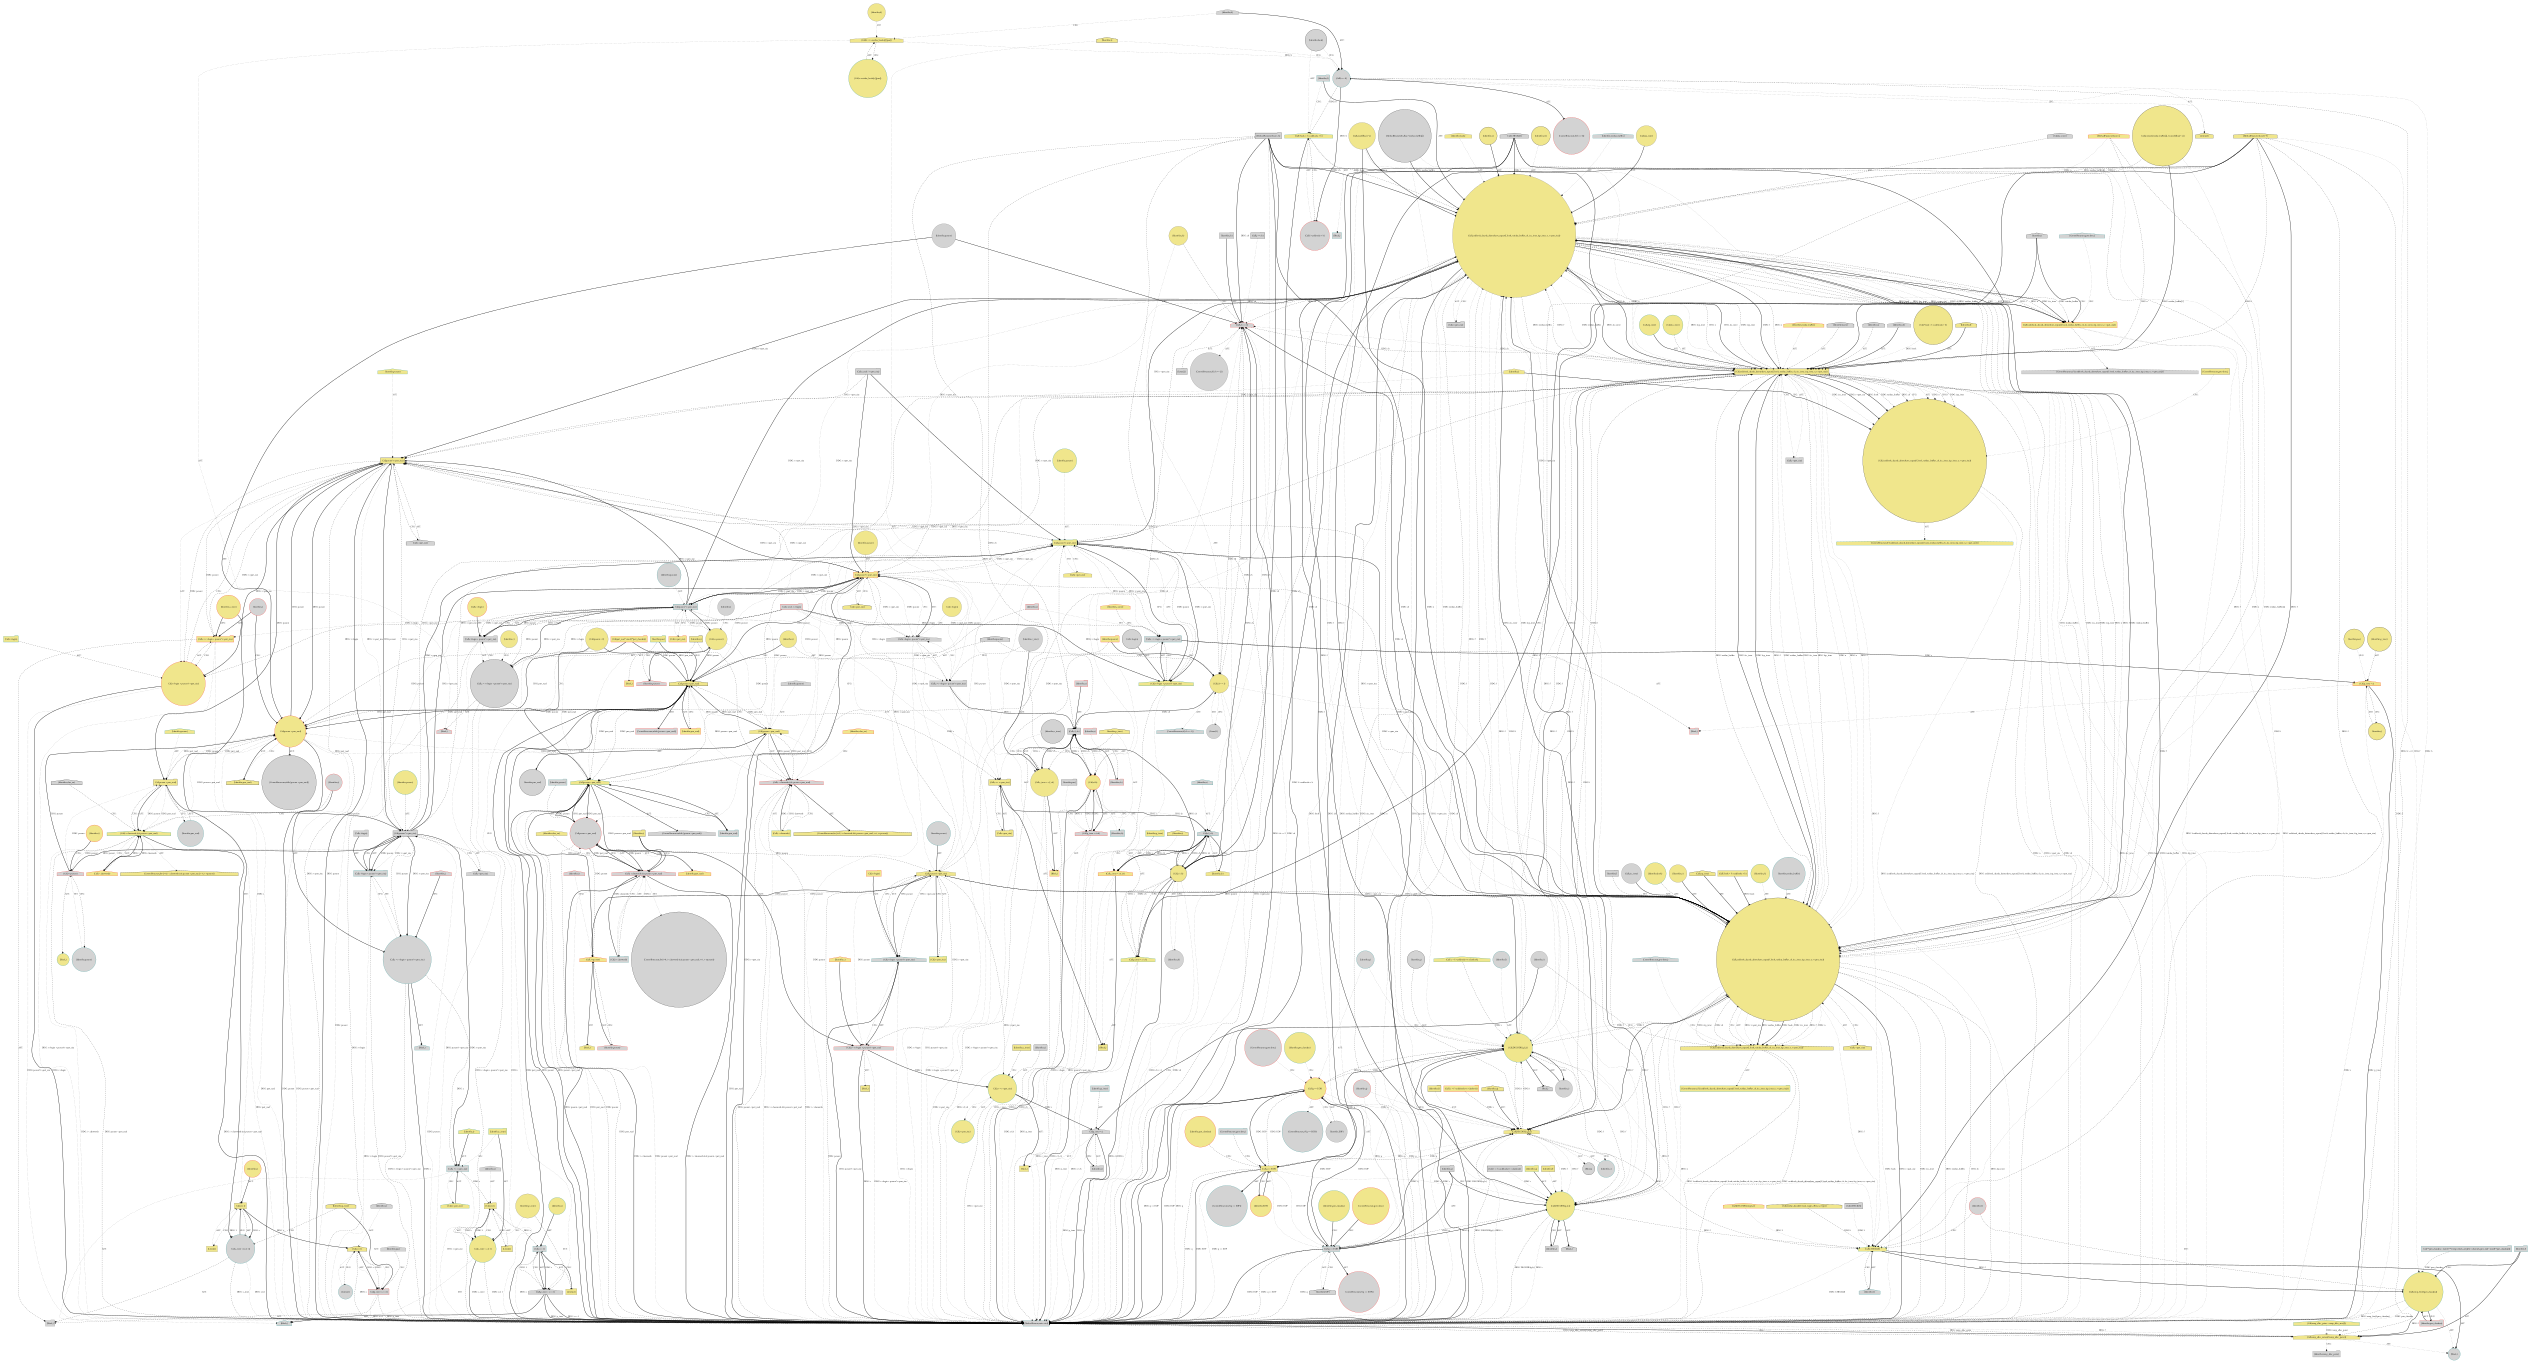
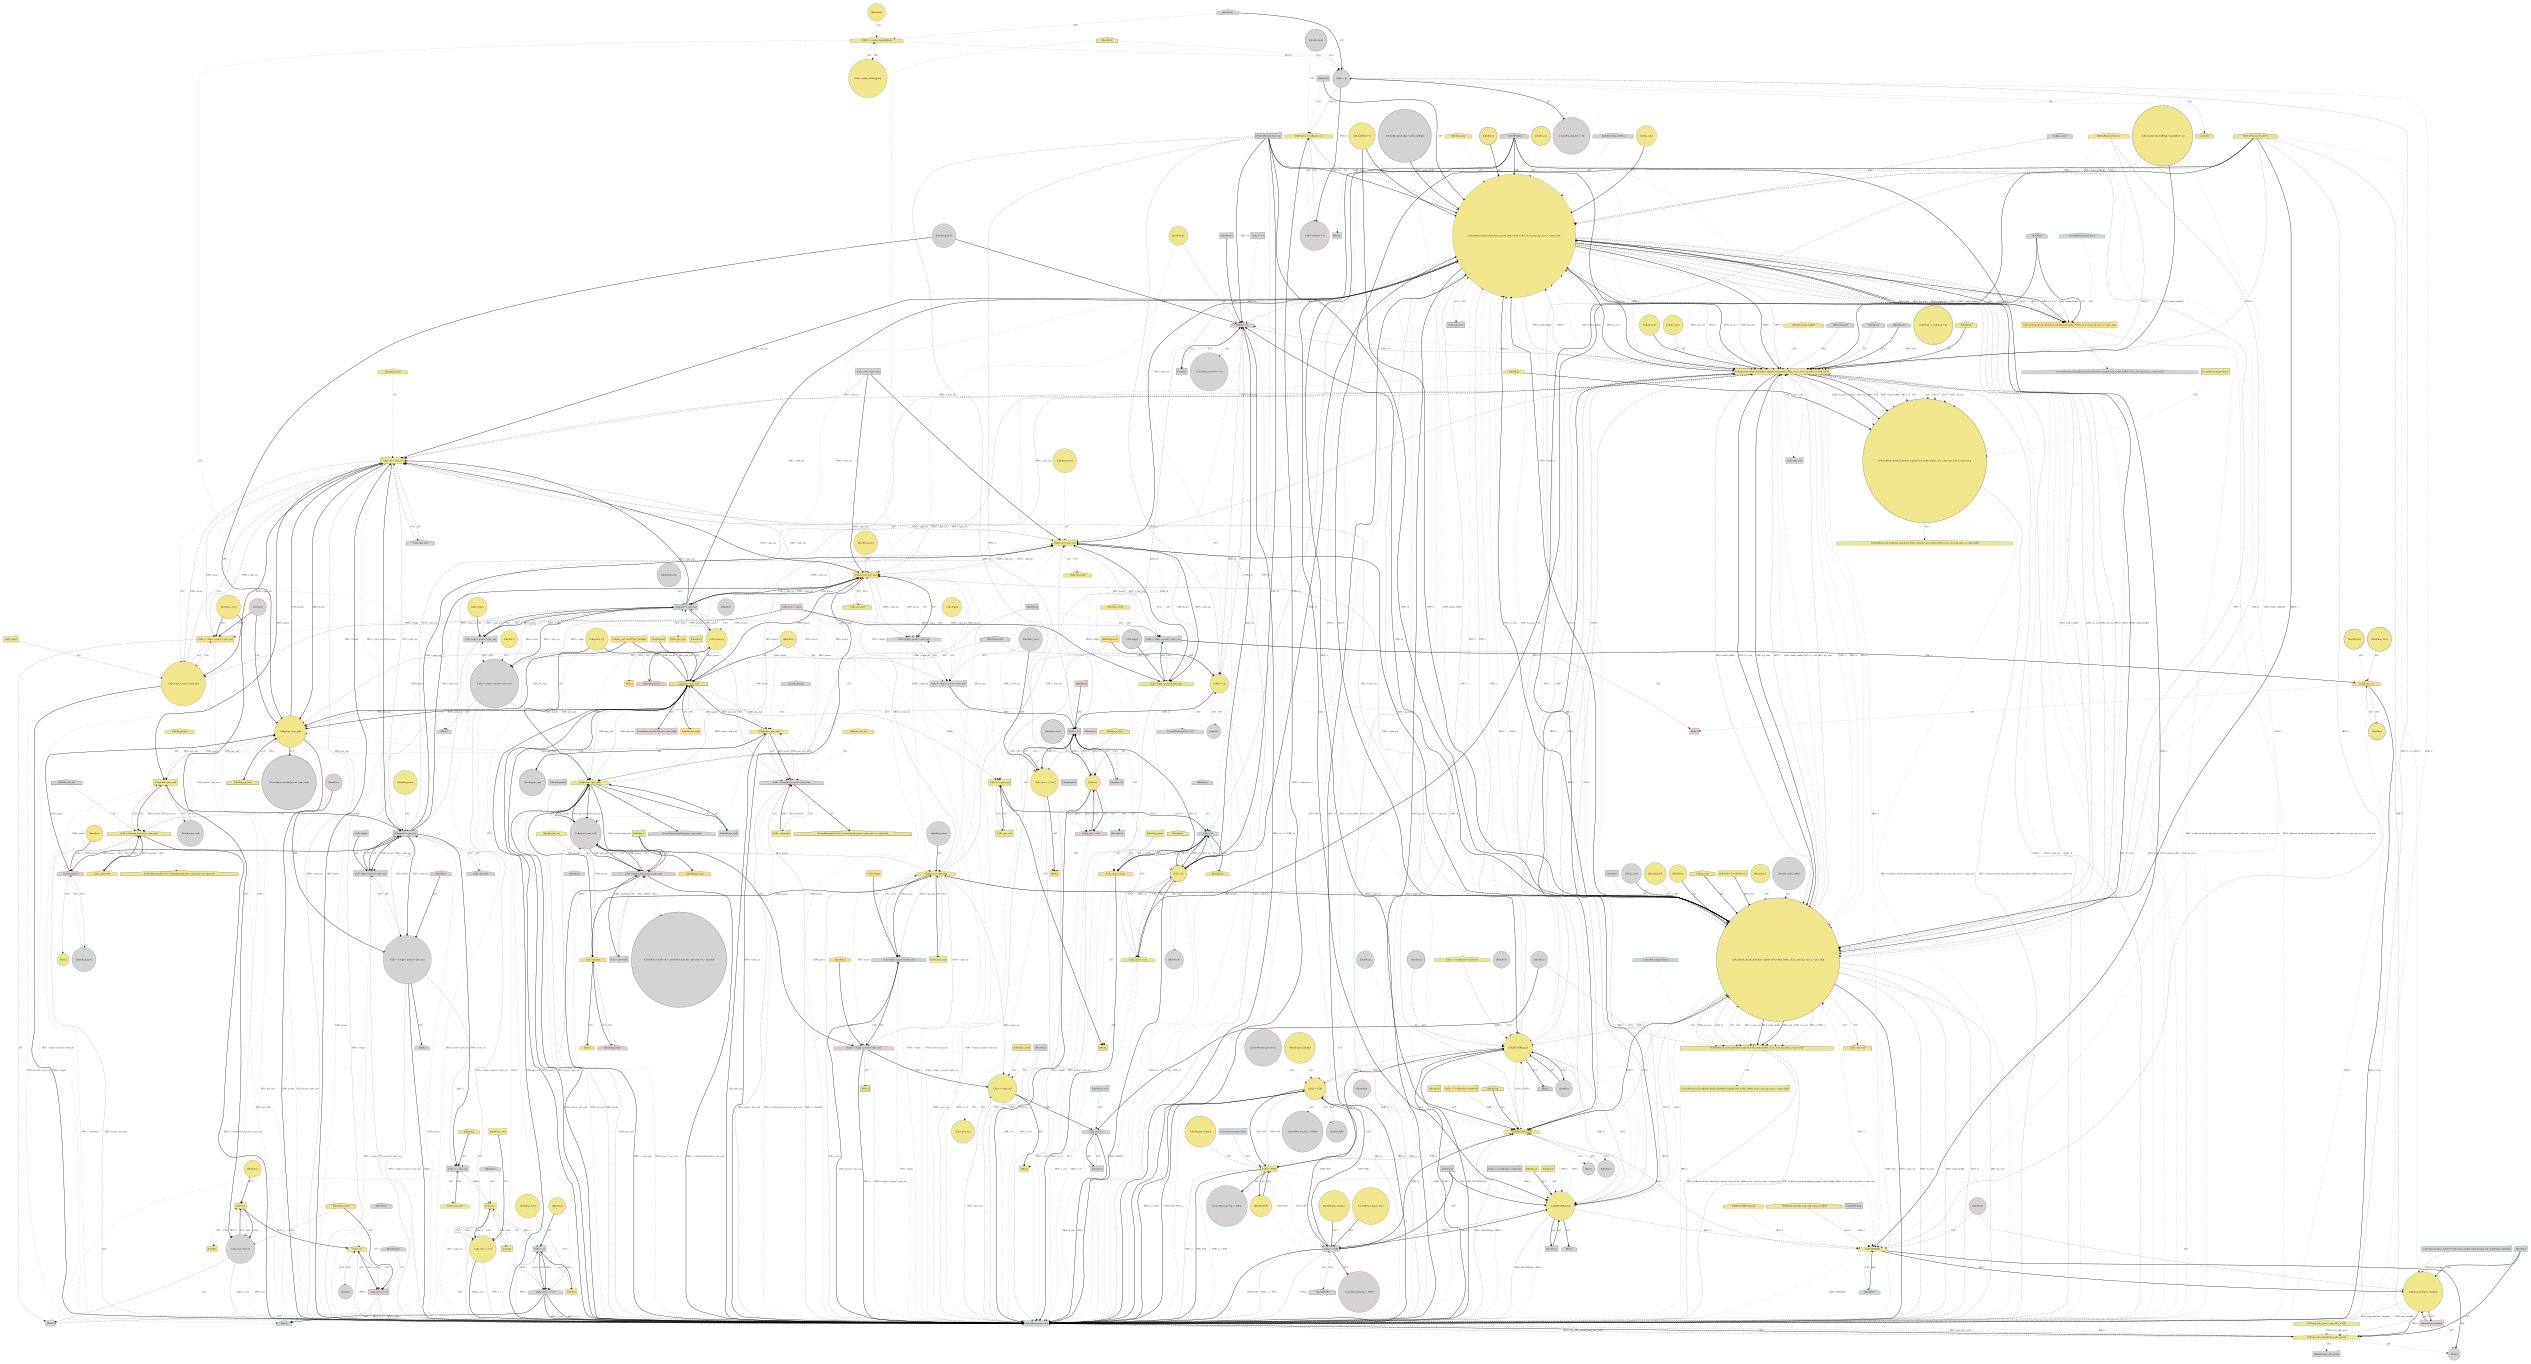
none -> (1207, 345)
